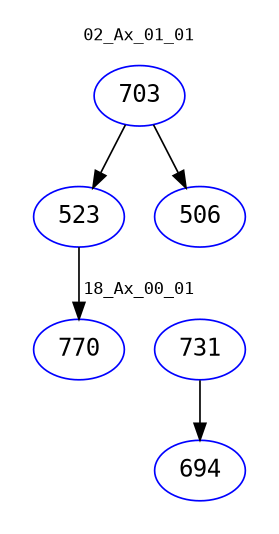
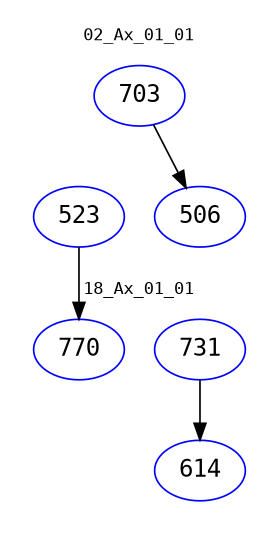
(113, 149) -> none
(139, 290) -> (139, 290)
(200, 471) -> (200, 471)
